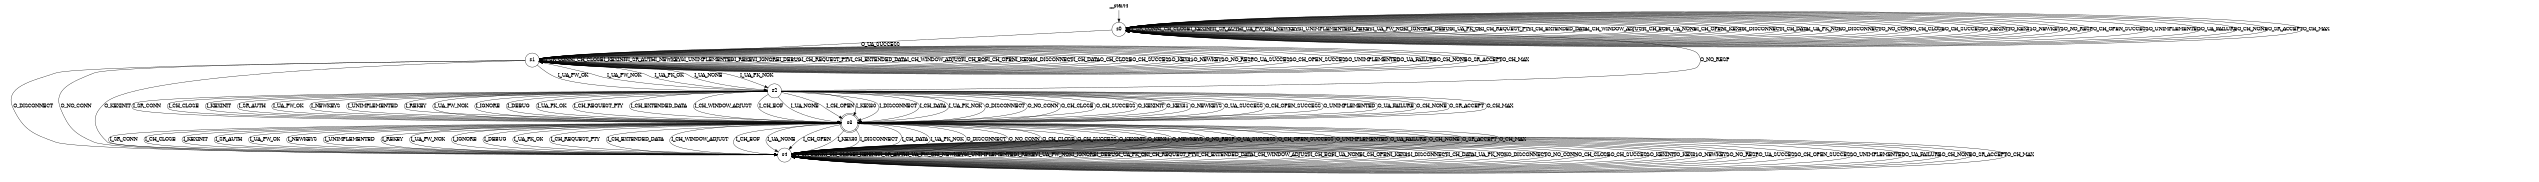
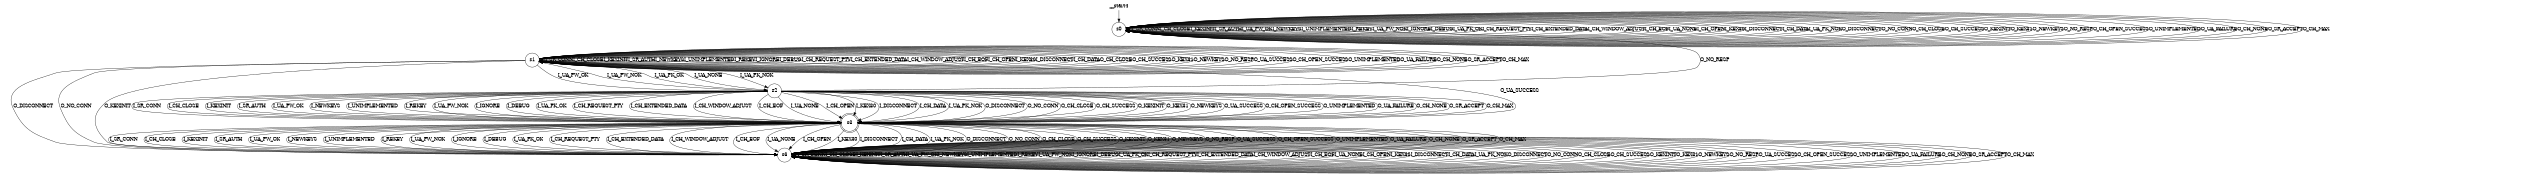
(827, 45) -> (1402, 85)
(785, 155) -> (785, 155)
